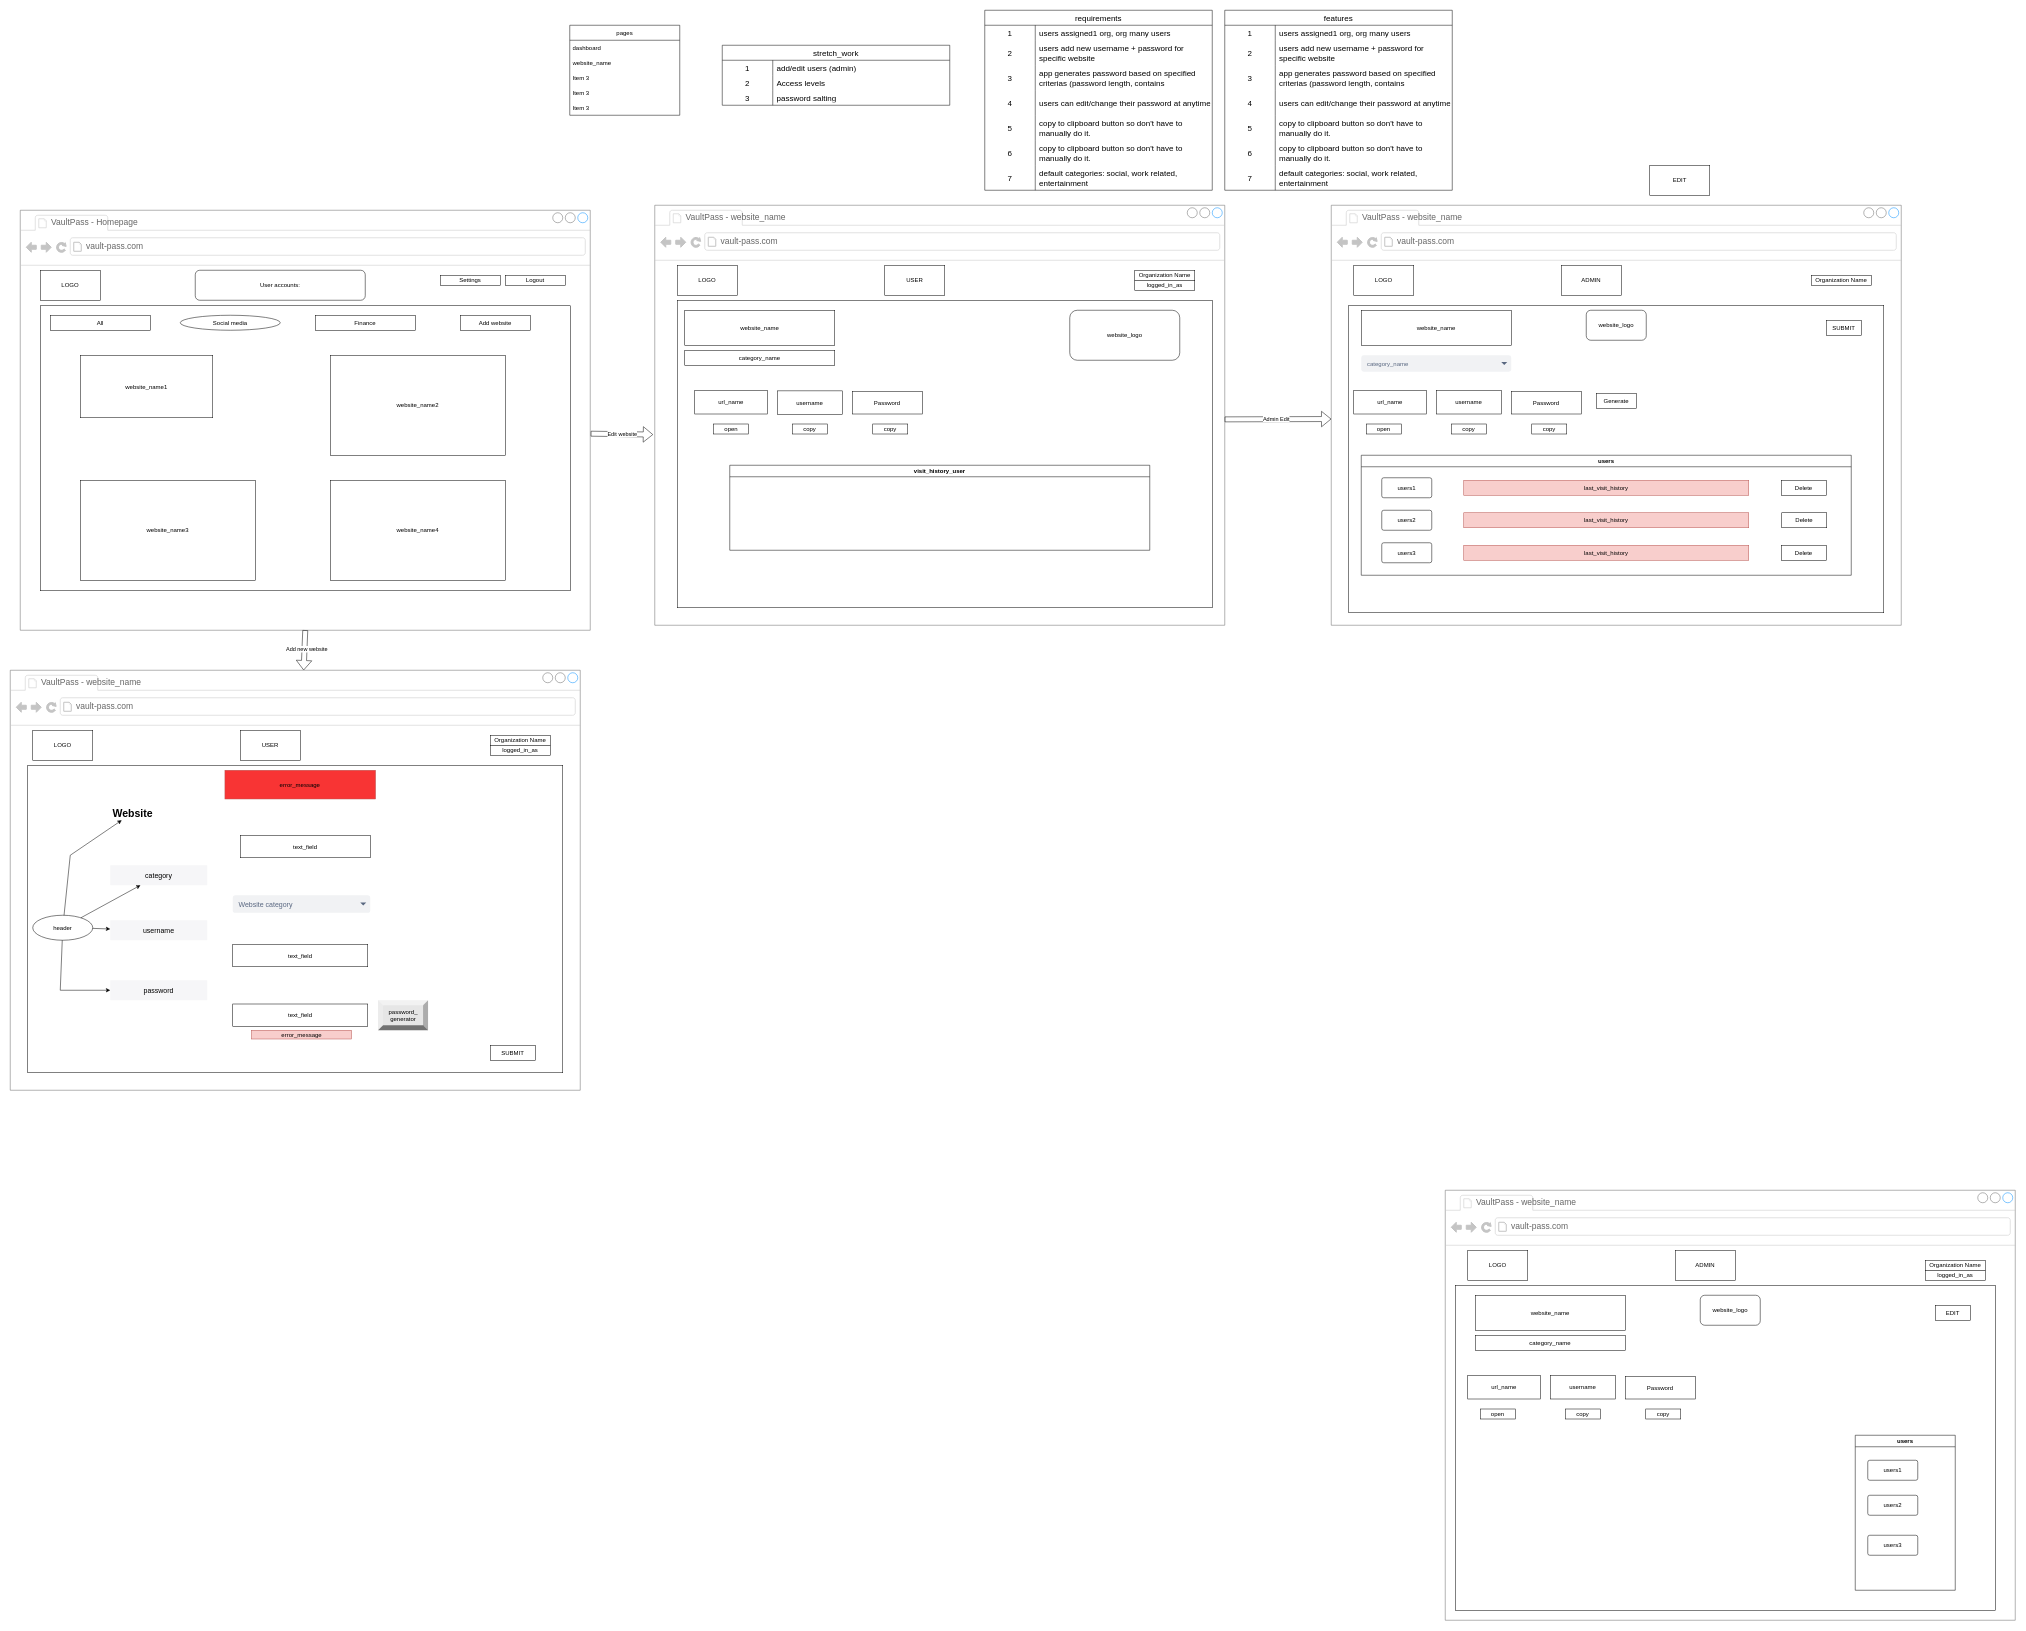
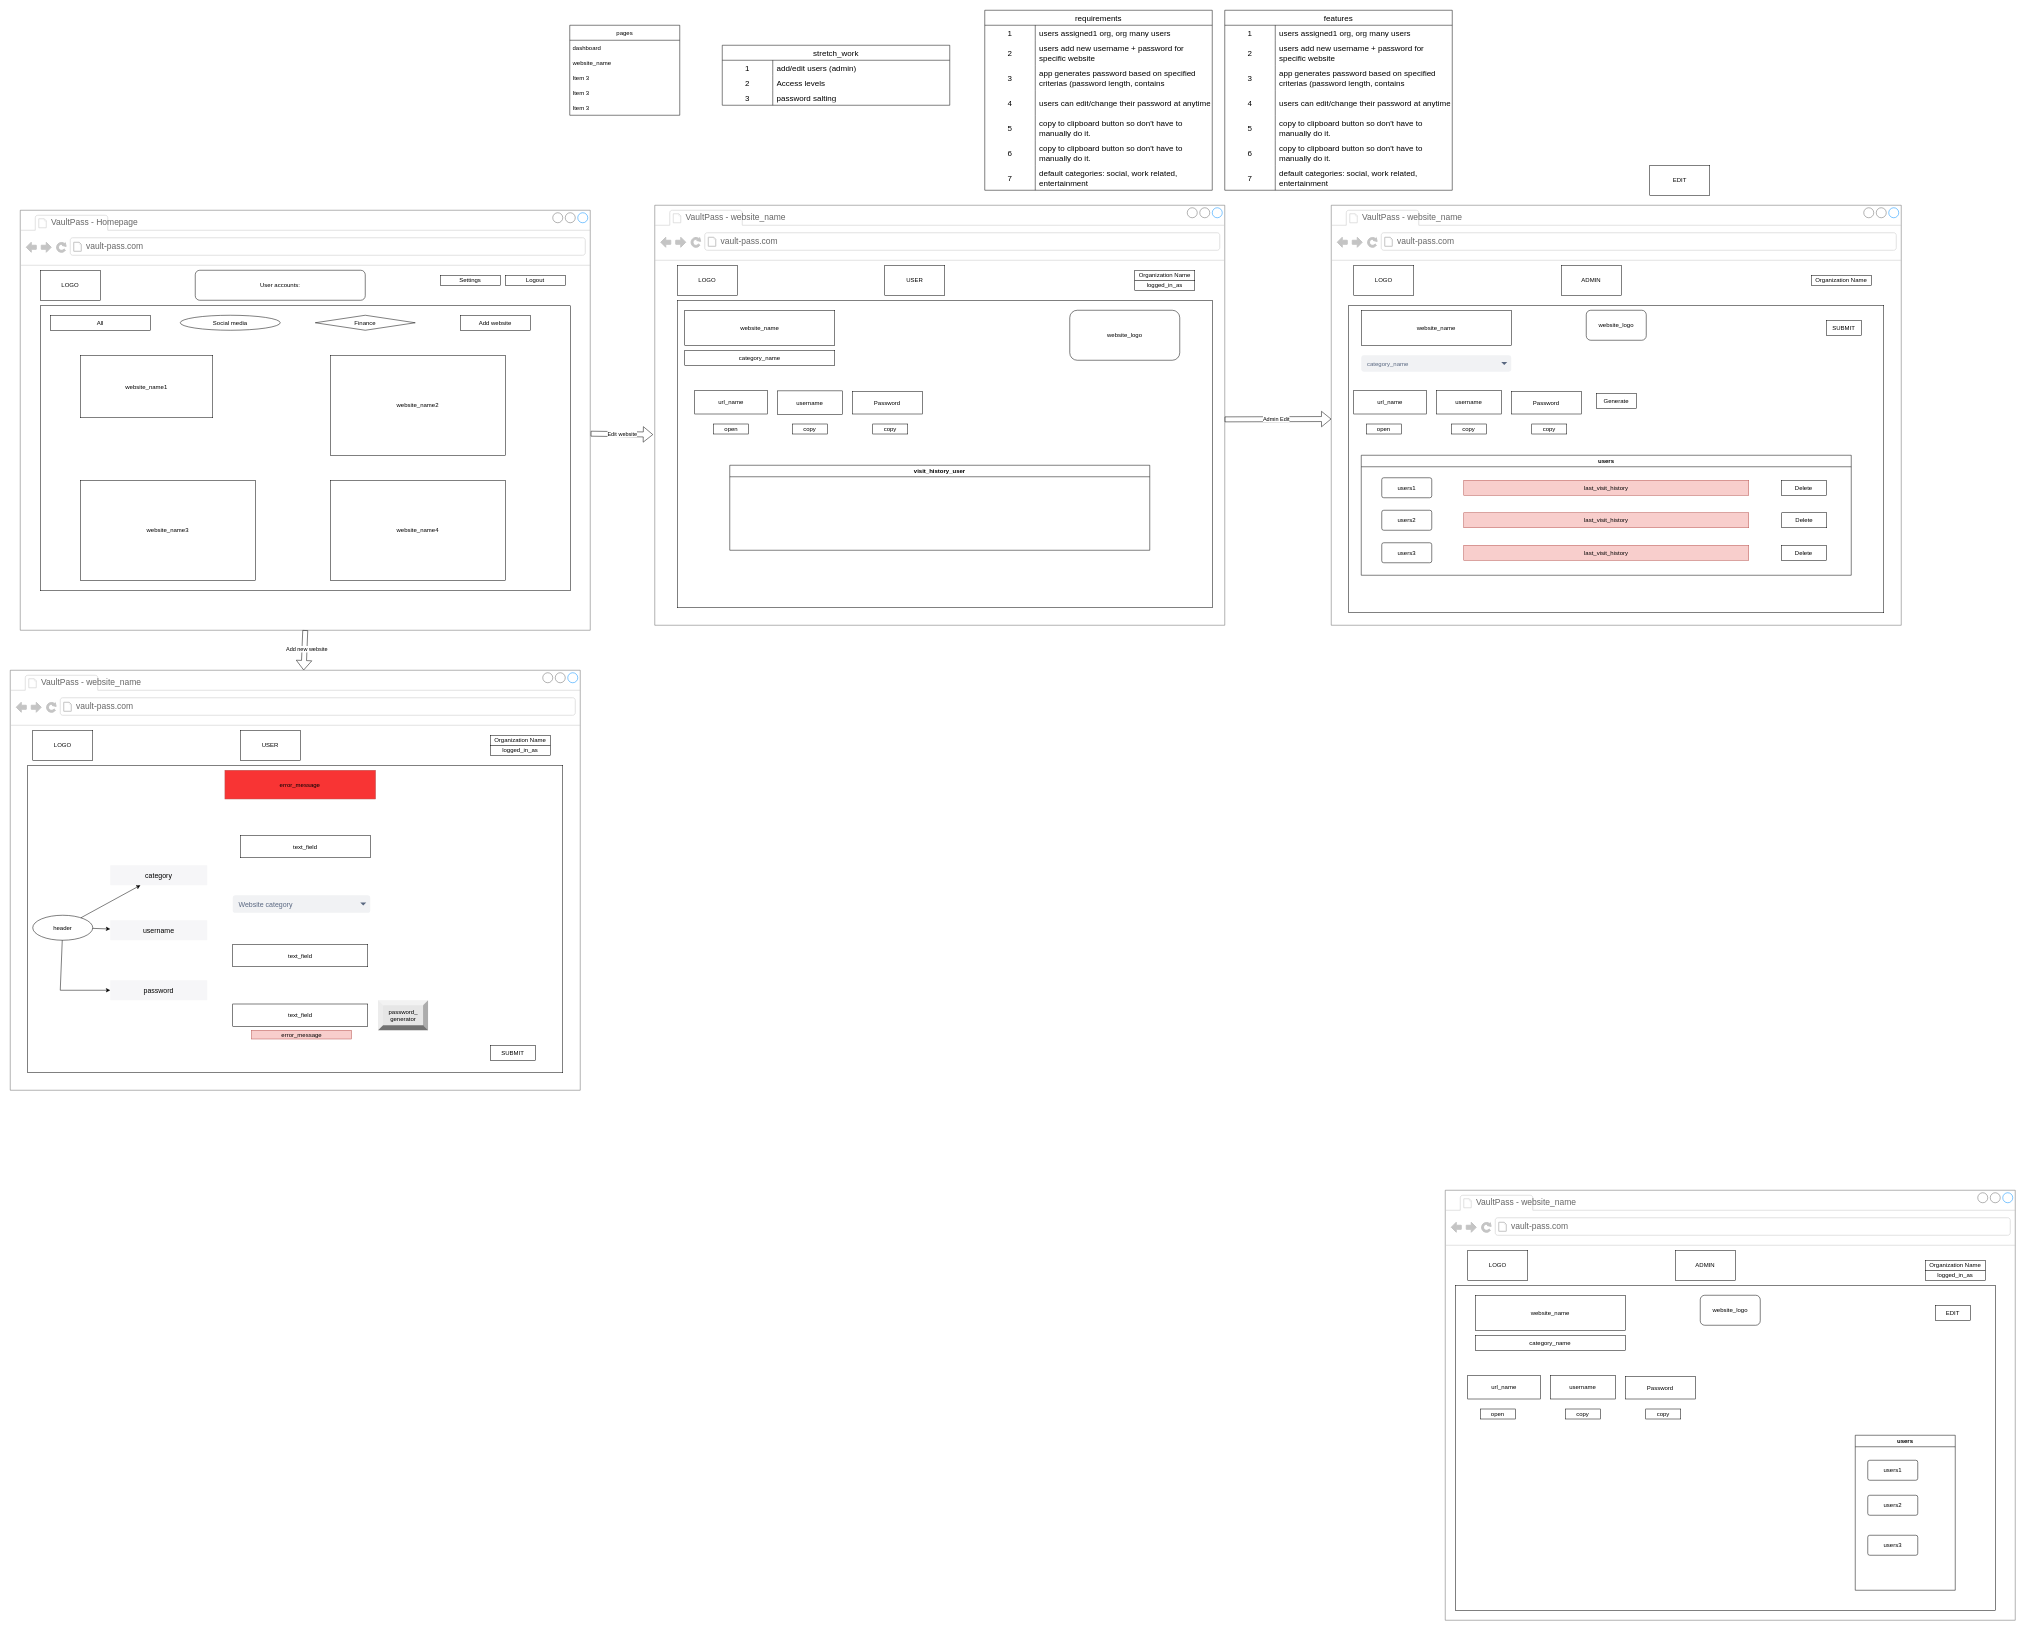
(365, 323) -> (365, 323)
(133, 813) -> none
(117, 823) -> none
